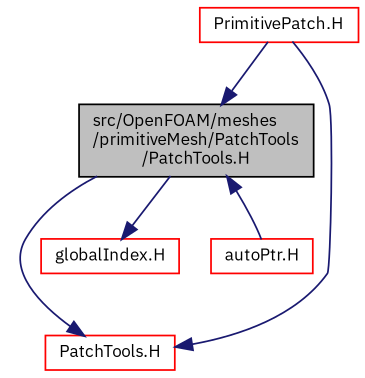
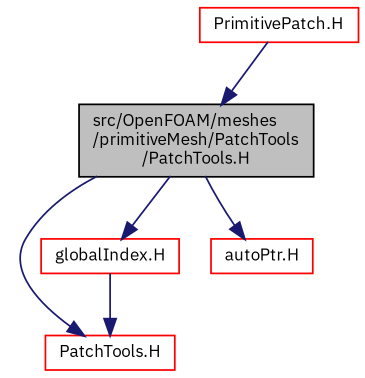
(250, 215) -> (219, 201)
(330, 230) -> (110, 296)
